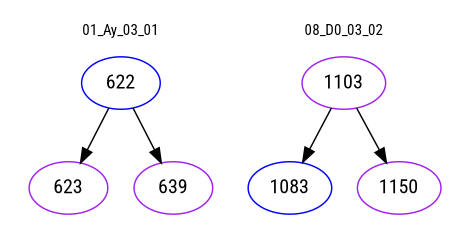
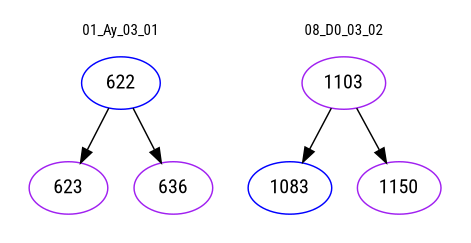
(173, 188) -> (173, 188)
